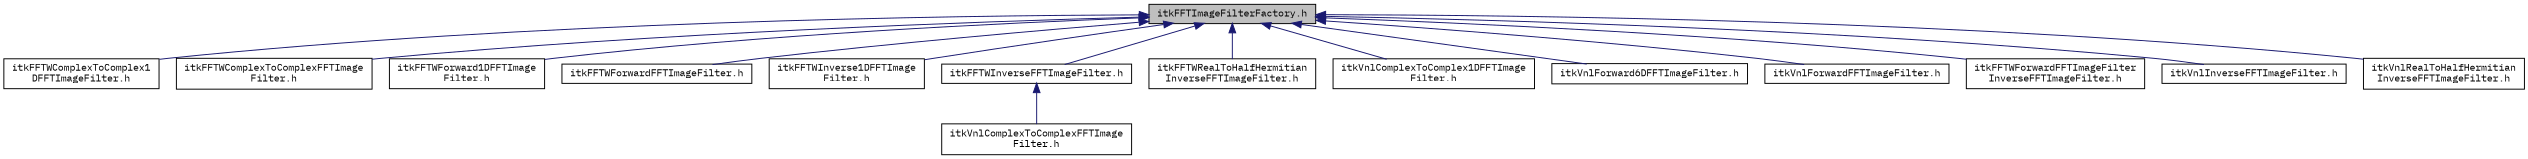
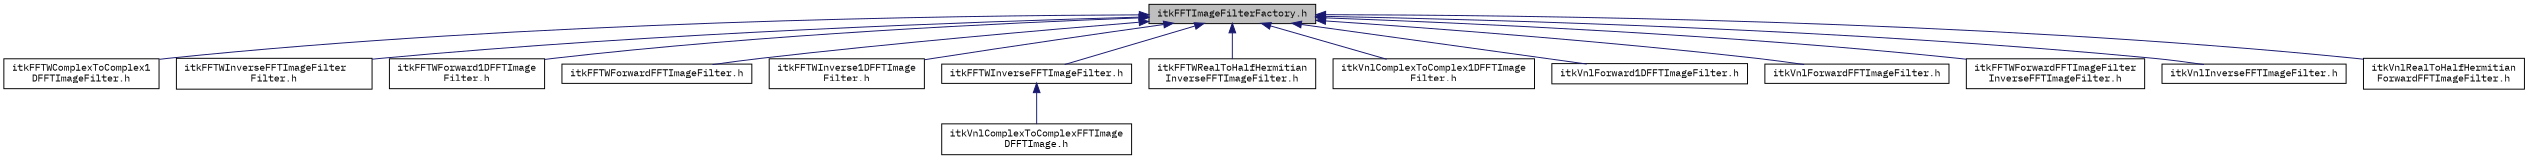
(274, 74) -> (274, 74)
(1650, 74) -> (1650, 74)
(2444, 74) -> (2444, 74)
(1037, 139) -> (1037, 139)
